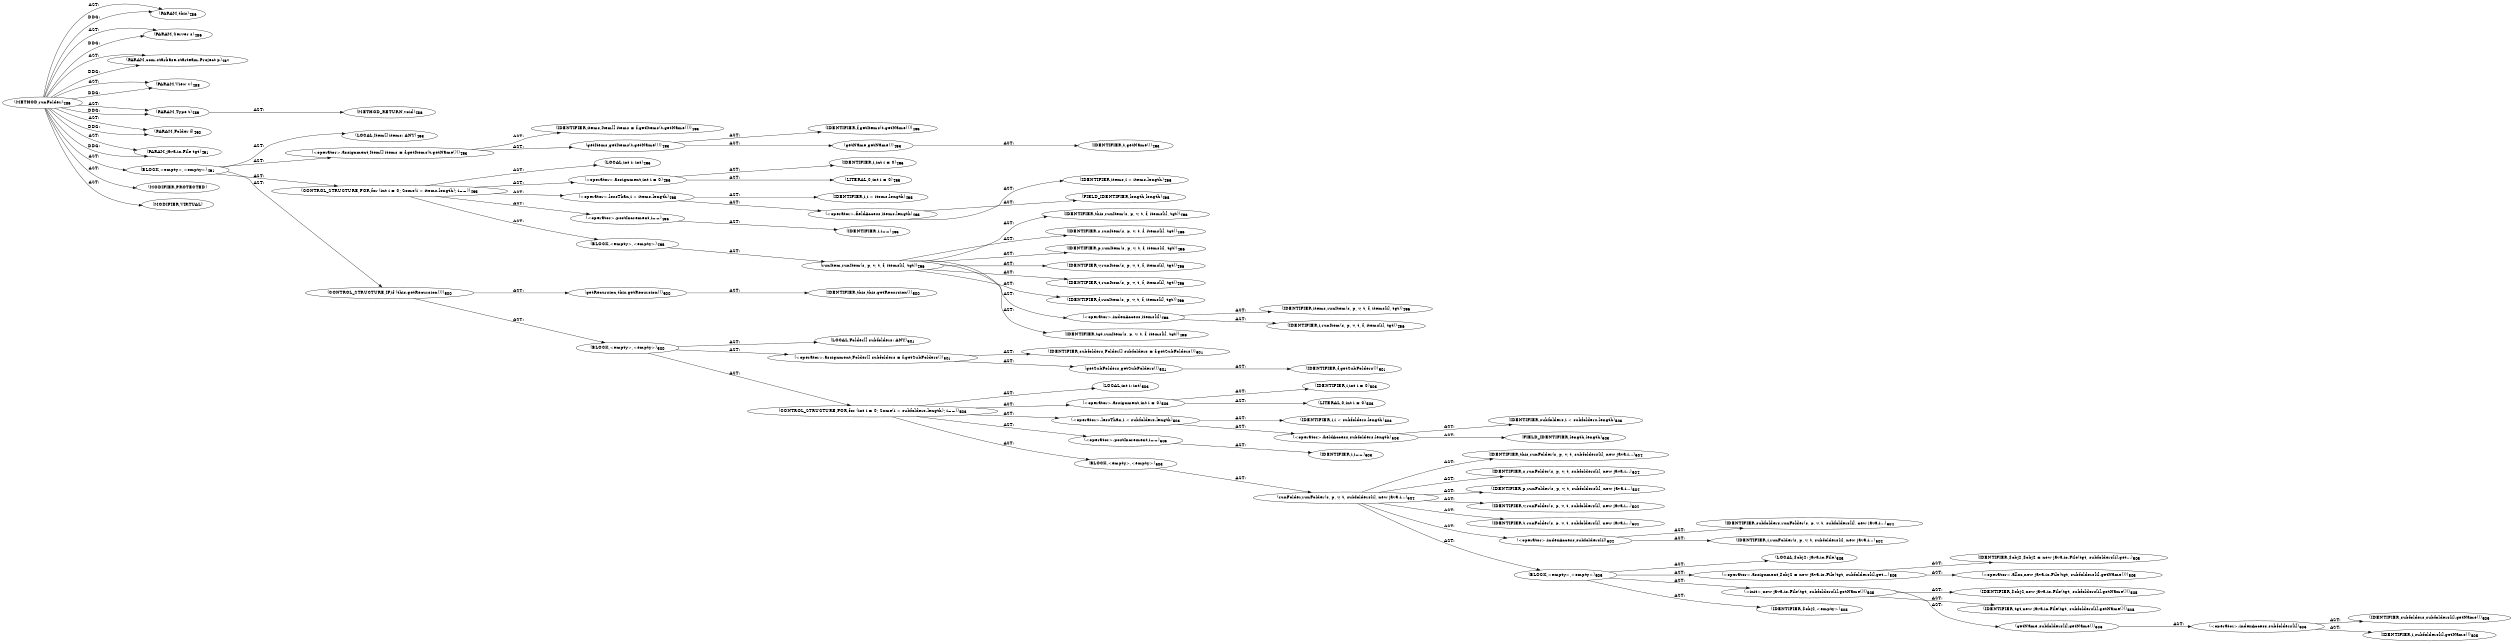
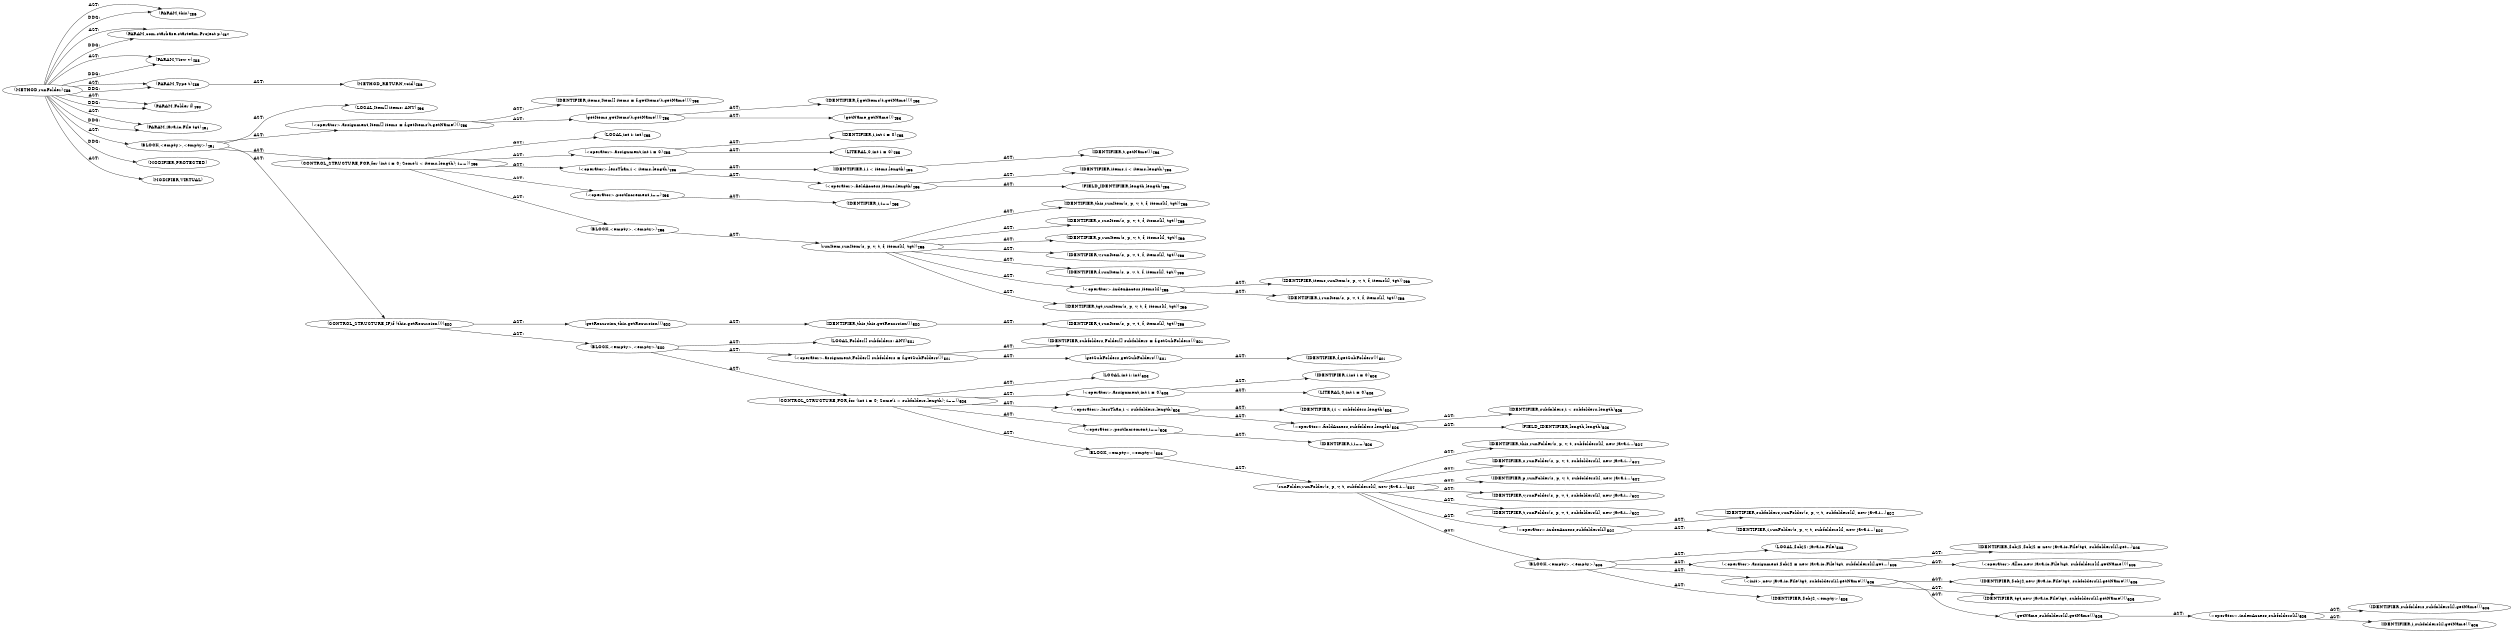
(178, 35) -> none
(994, 146) -> (1000, 161)
(95, 168) -> (95, 142)
(996, 274) -> (990, 324)
